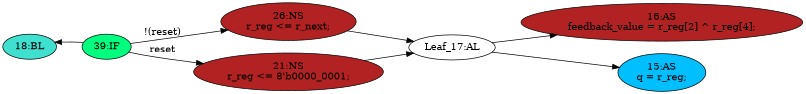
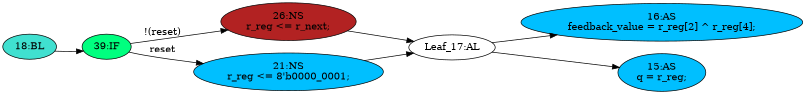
(662, 22) -> (662, 22)
(73, 42) -> (66, 51)
(289, 72) -> (289, 72)
